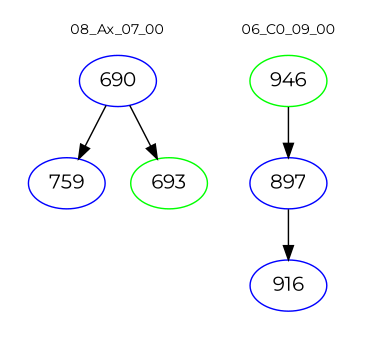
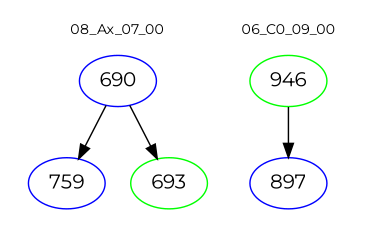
(288, 286) -> none
